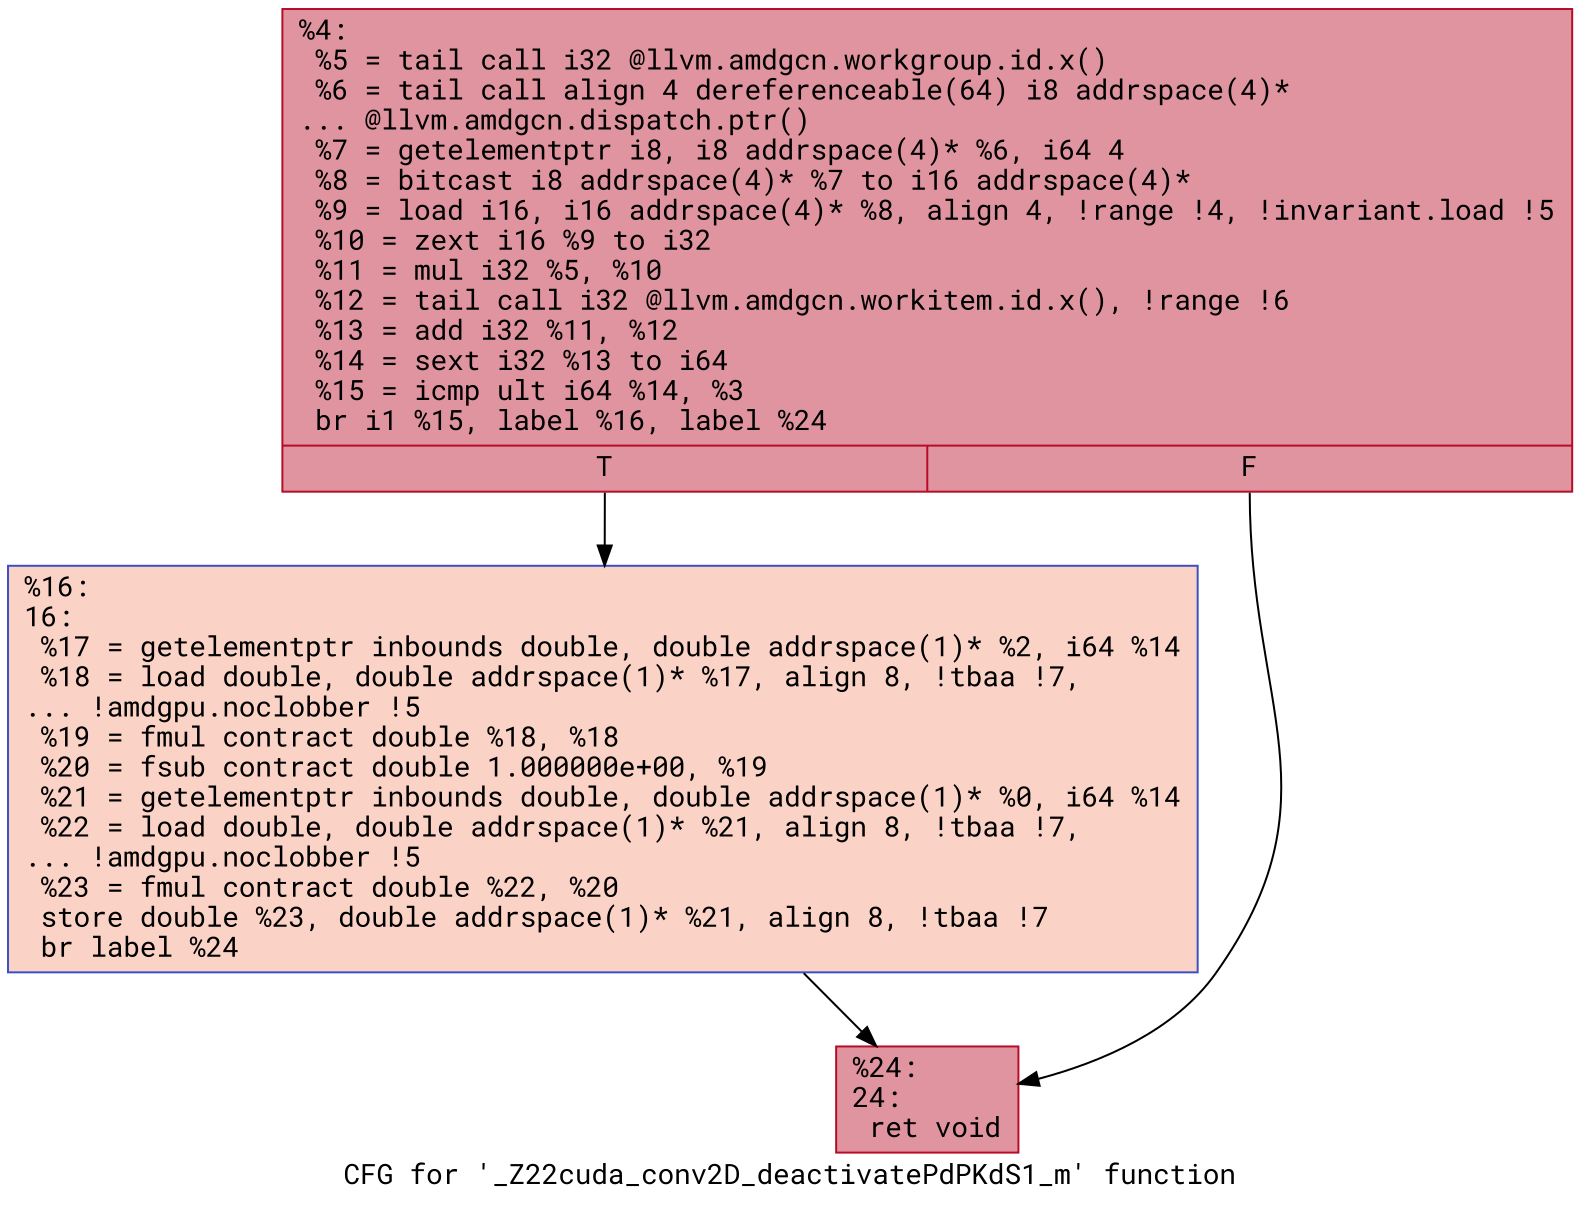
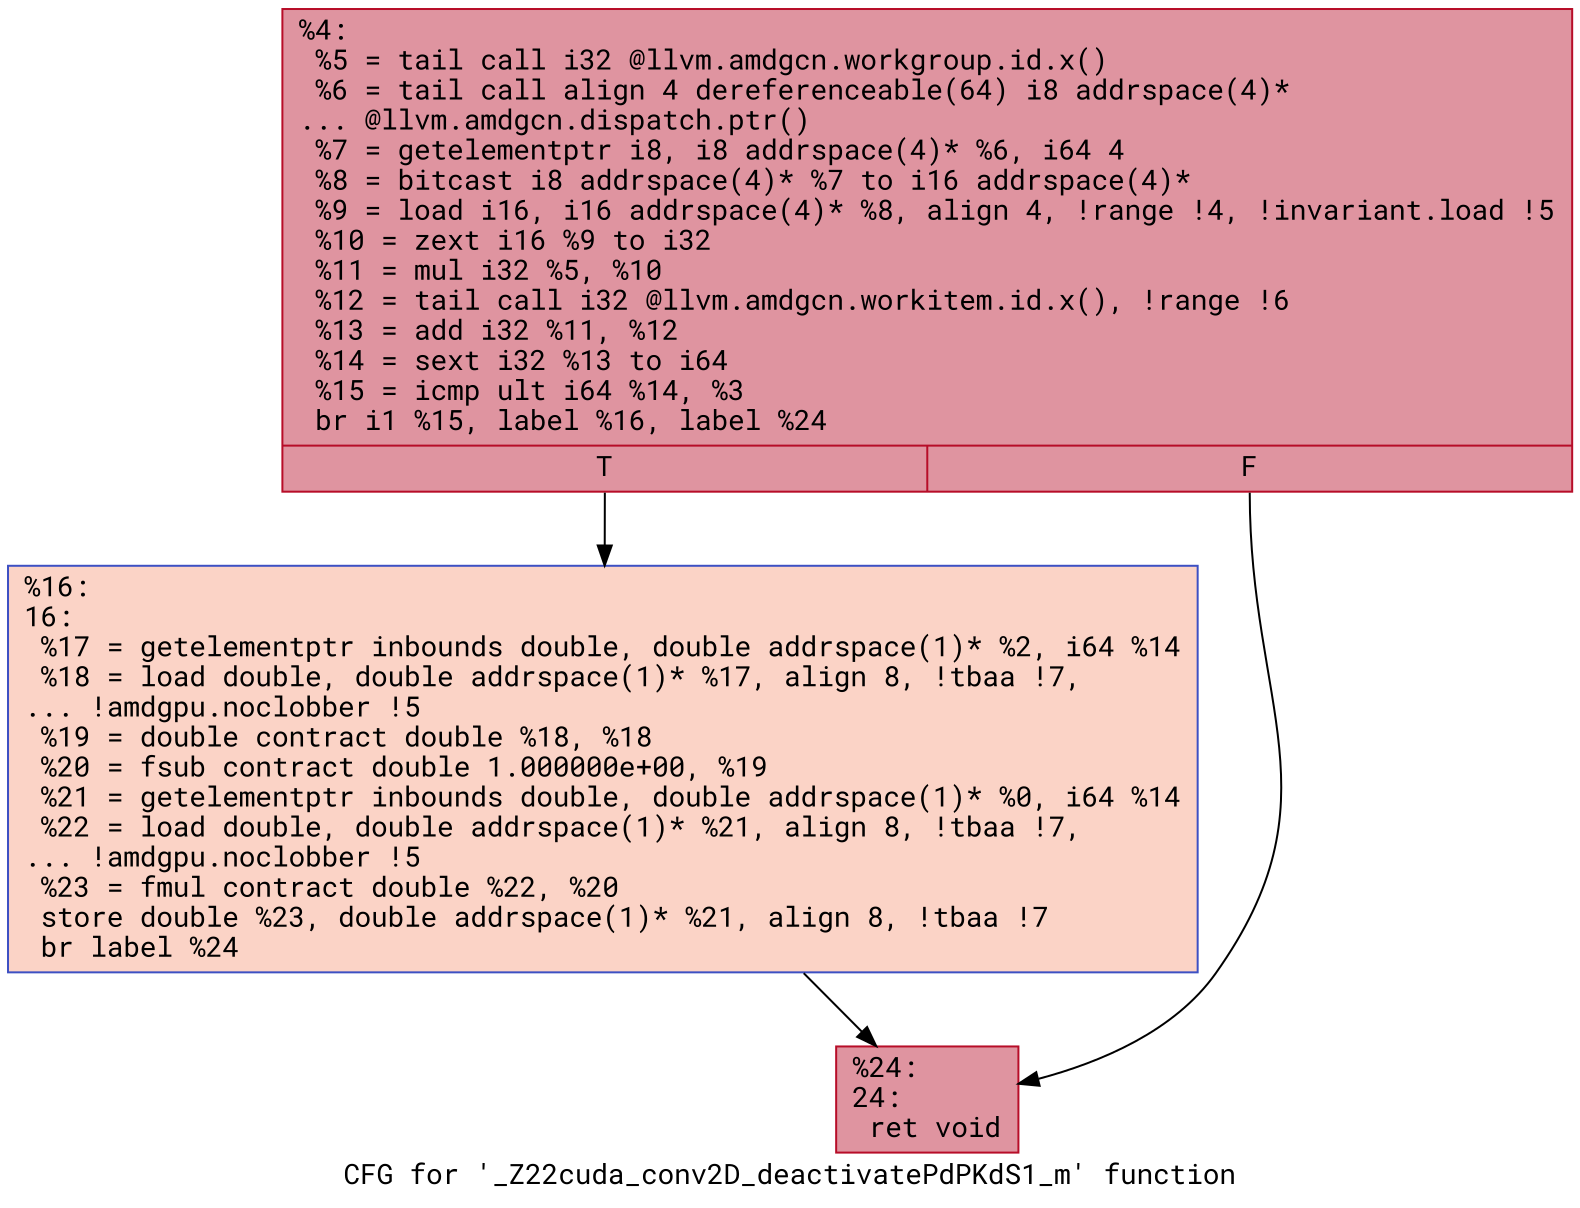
(322, 738) -> (338, 738)
